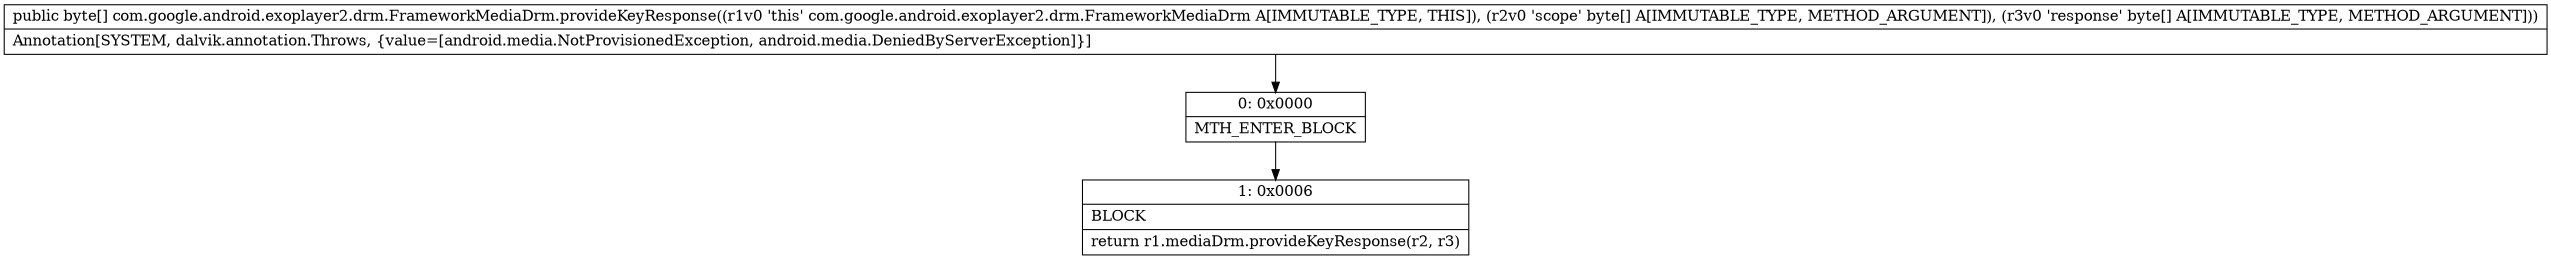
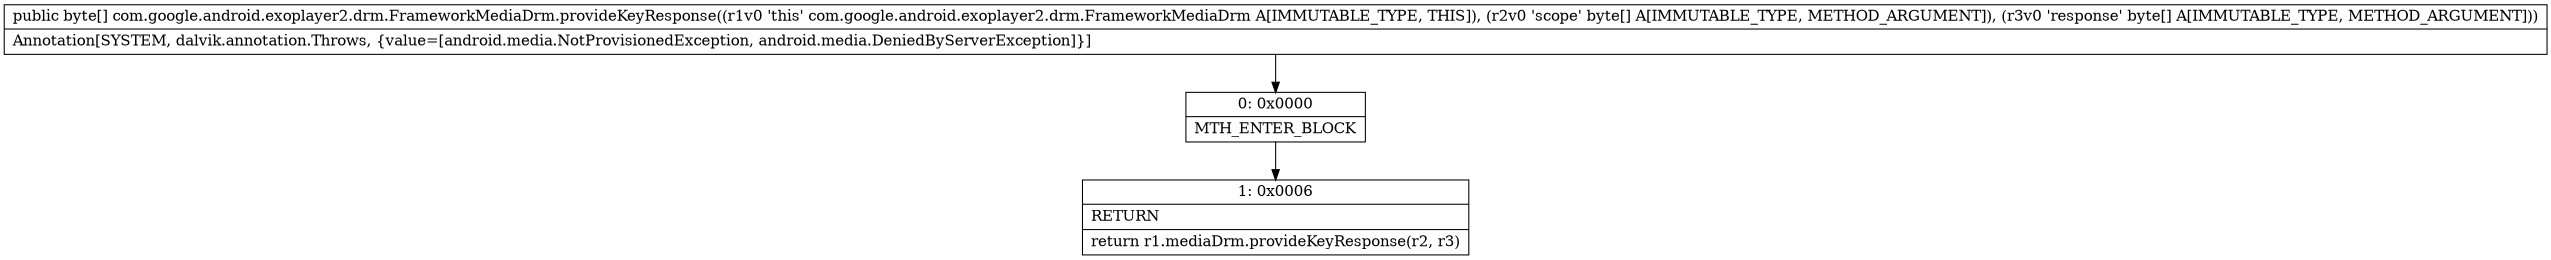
(1118, 216) -> (1125, 216)
